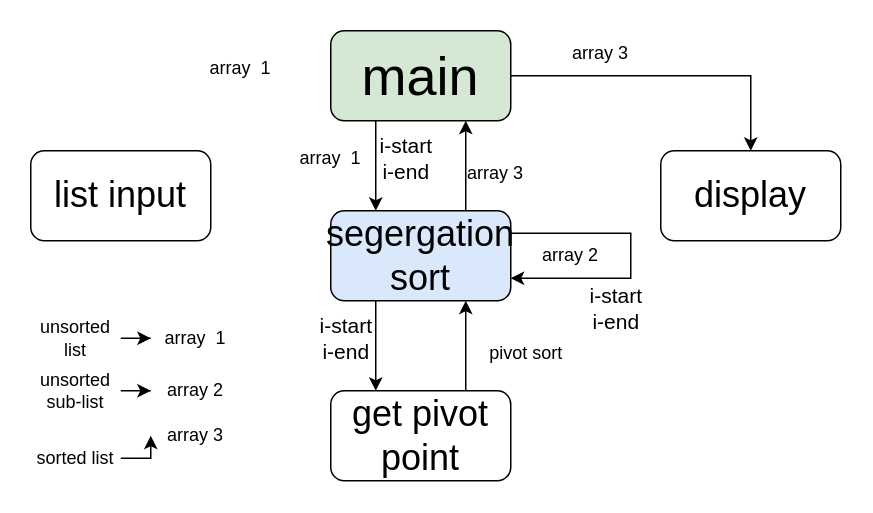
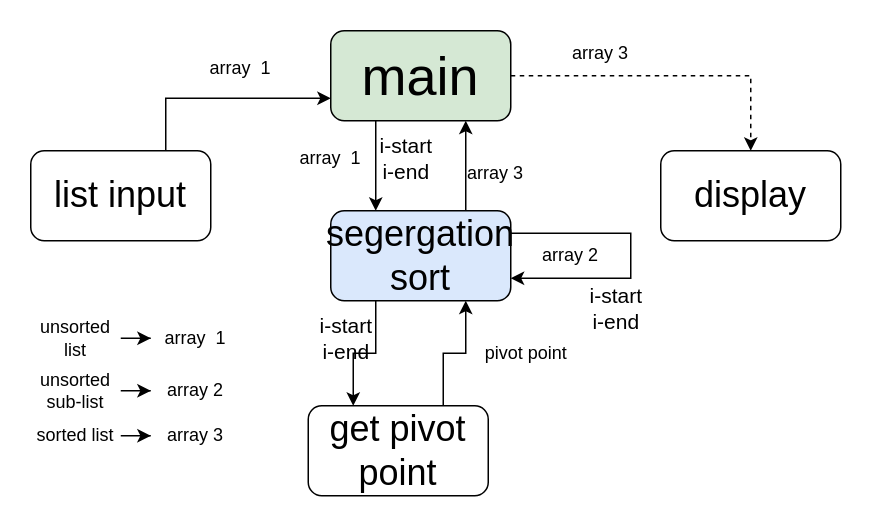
(664, 76) -> (664, 76)
none -> (217, 98)
(527, 353) -> (527, 353)
(421, 436) -> (398, 451)
(76, 458) -> (76, 436)
